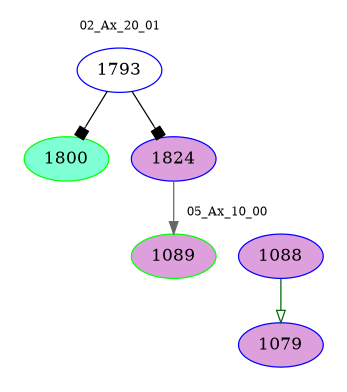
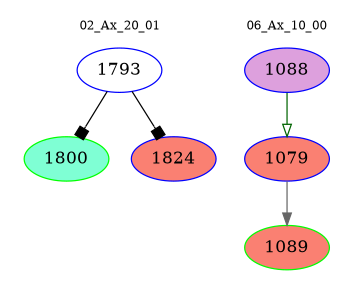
(174, 159) -> (174, 159)
(174, 208) -> (287, 197)
(227, 213) -> (287, 26)
(174, 256) -> (287, 248)
(281, 345) -> (287, 159)
